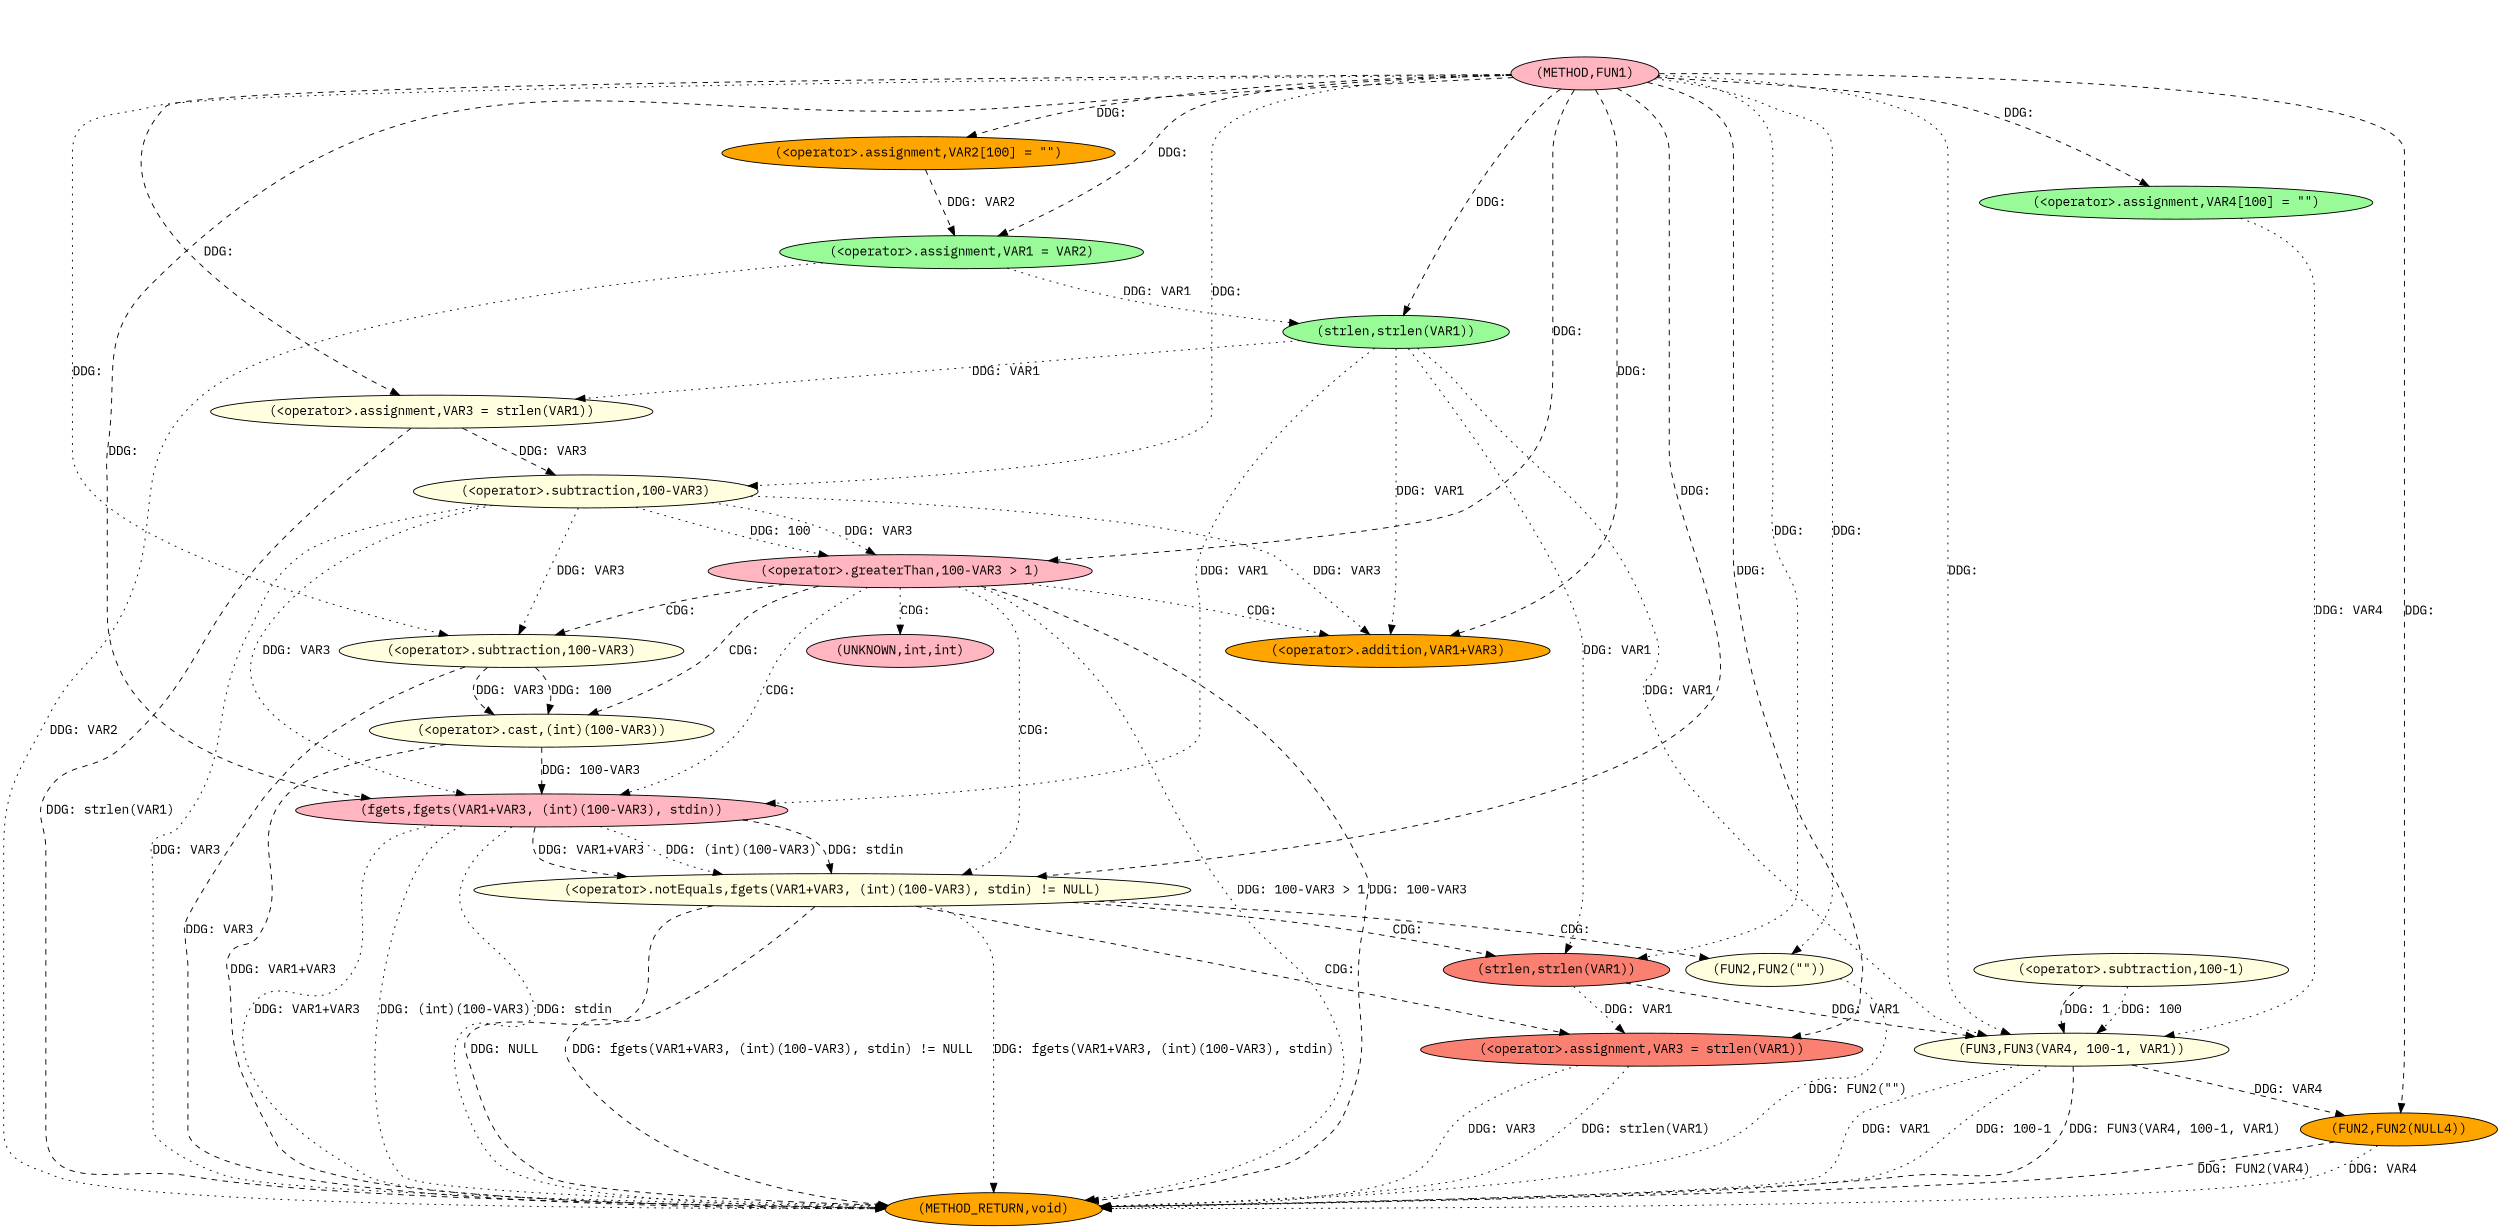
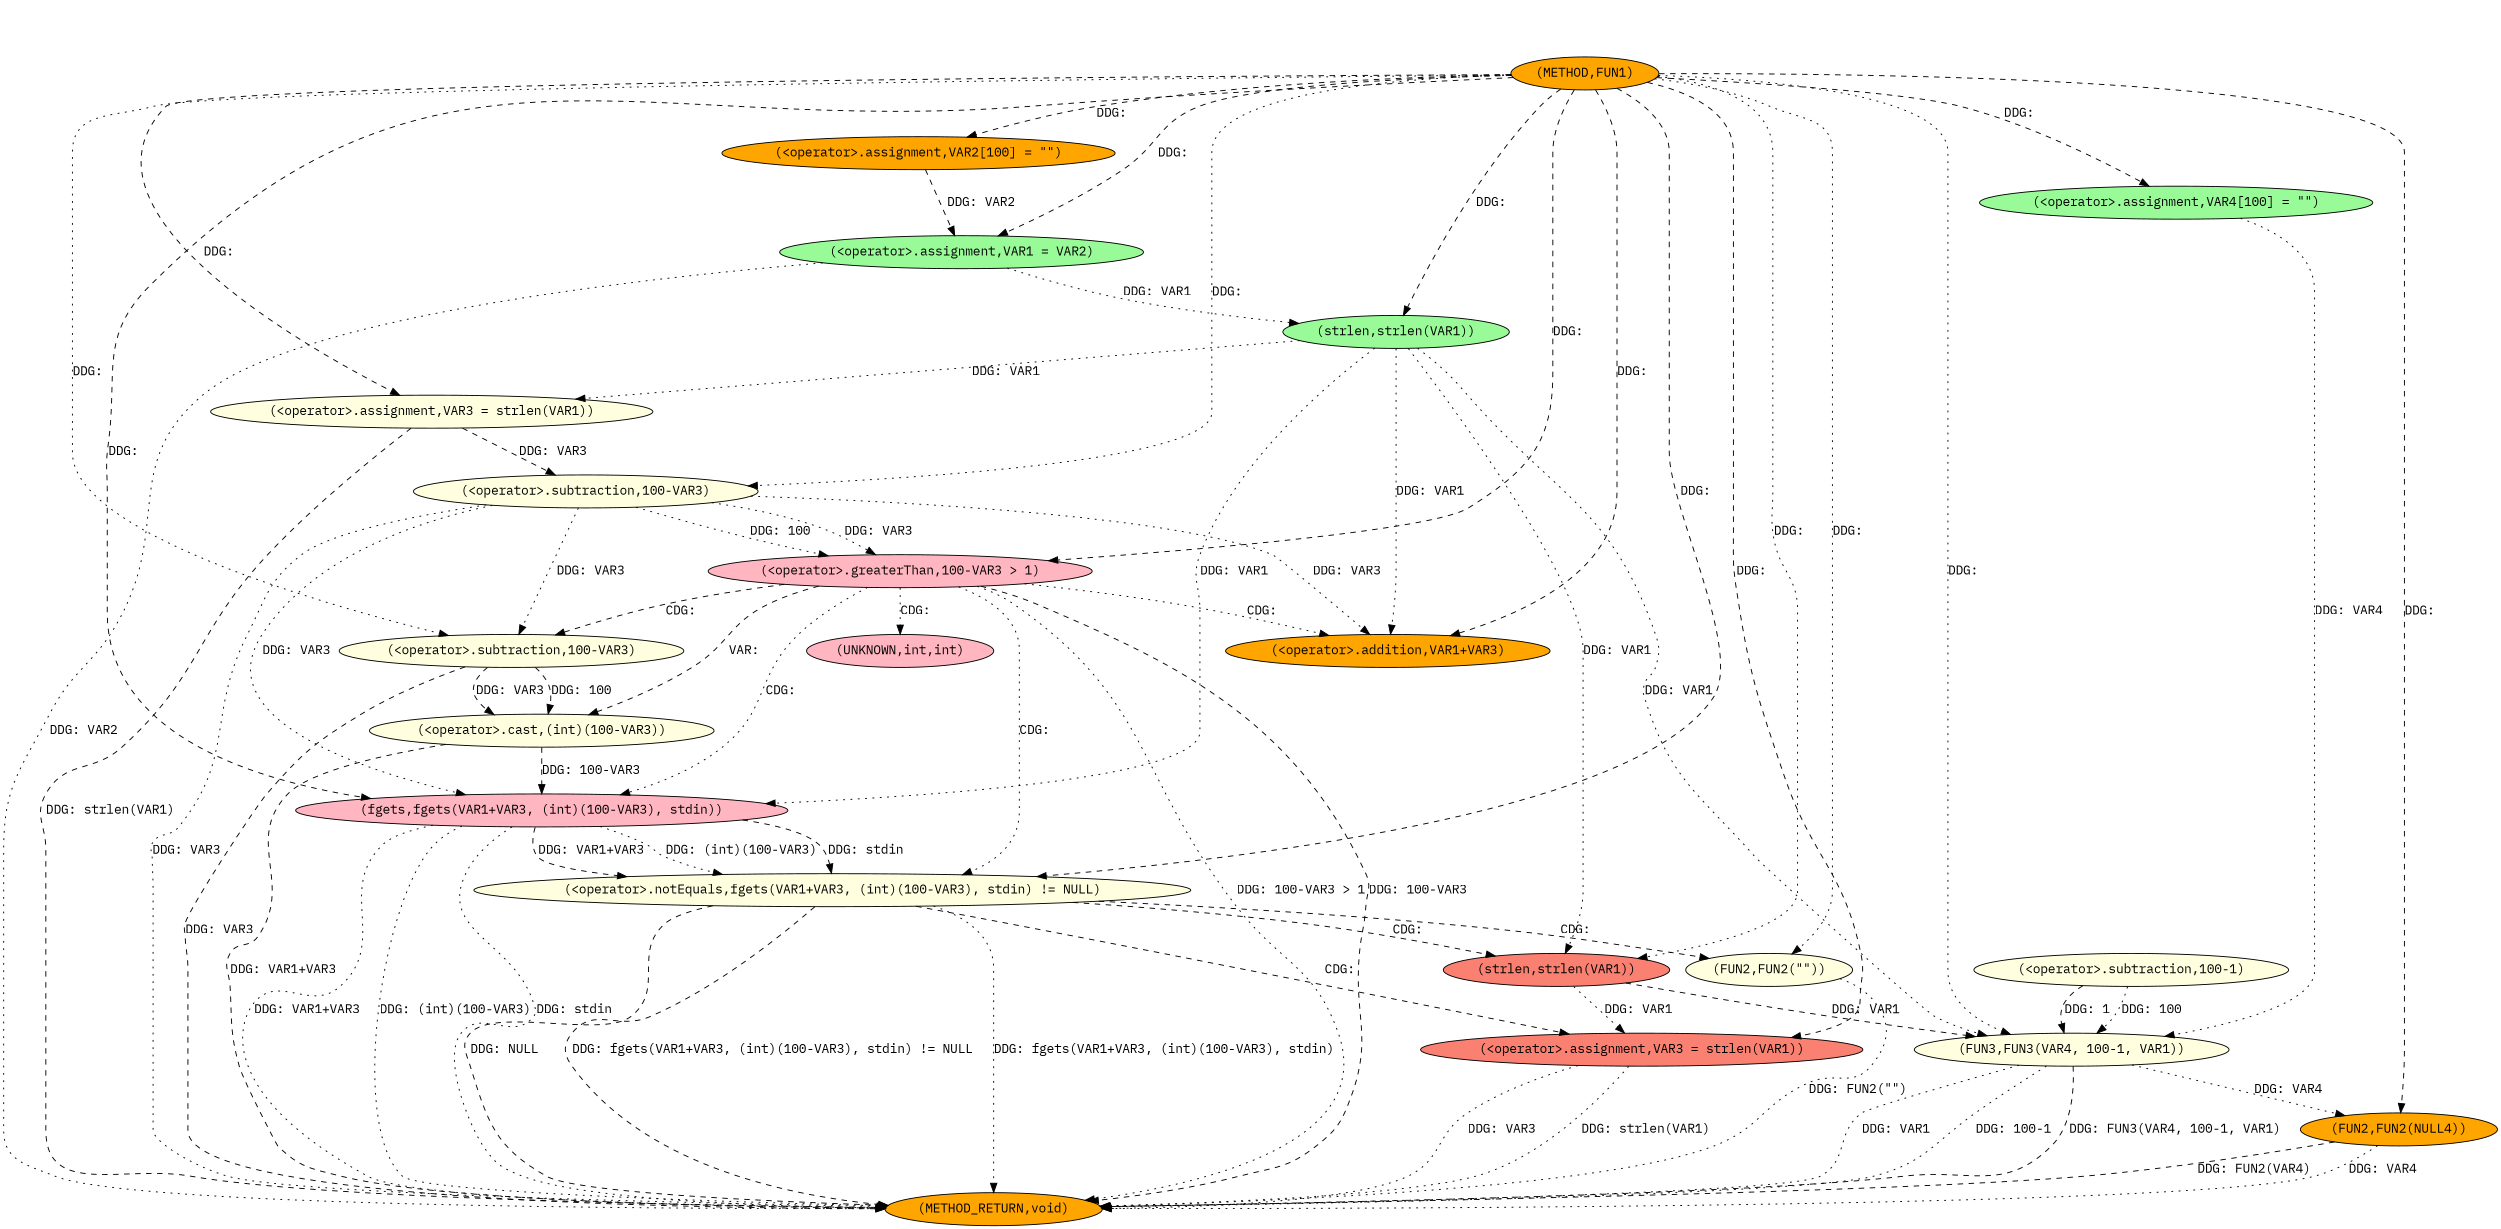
(1585, 73) -> (1585, 73)
(748, 651) -> (748, 651)
(2234, 1089) -> (2234, 1089)
